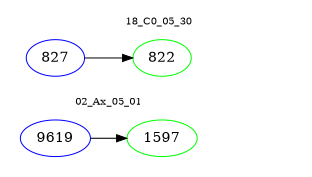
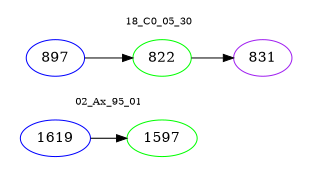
(55, 58) -> (55, 58)
none -> (263, 58)
(109, 102) -> (109, 102)
(55, 138) -> (55, 138)
